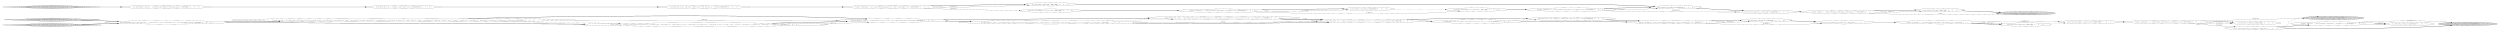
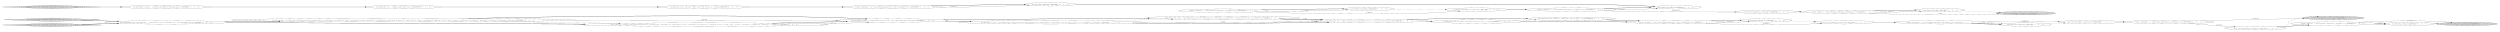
(1719, 9) -> none
(1051, 11) -> none
(1981, 12) -> (1981, 12)
(1802, 21) -> (1802, 21)
(2255, 23) -> none
(2368, 28) -> (2436, 24)
